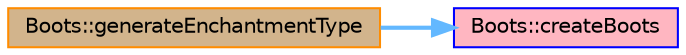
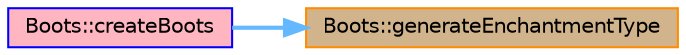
(407, 28) -> (258, 28)
